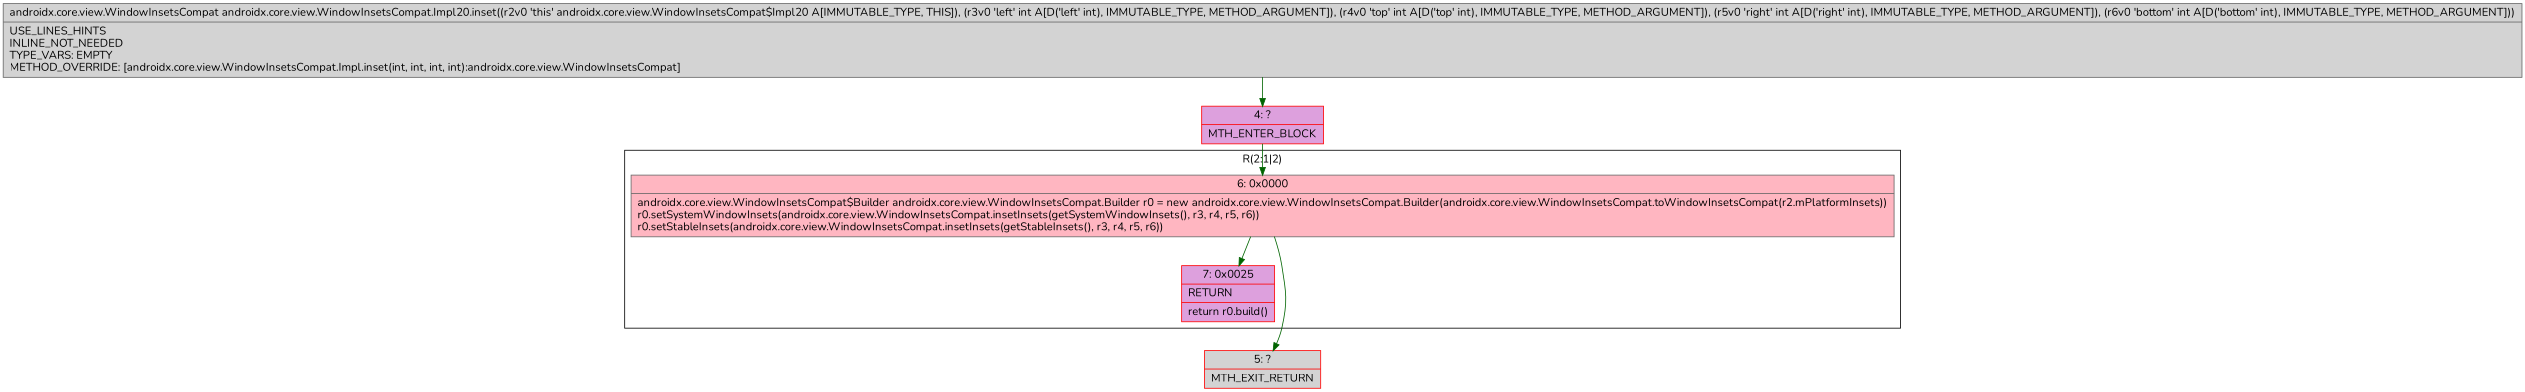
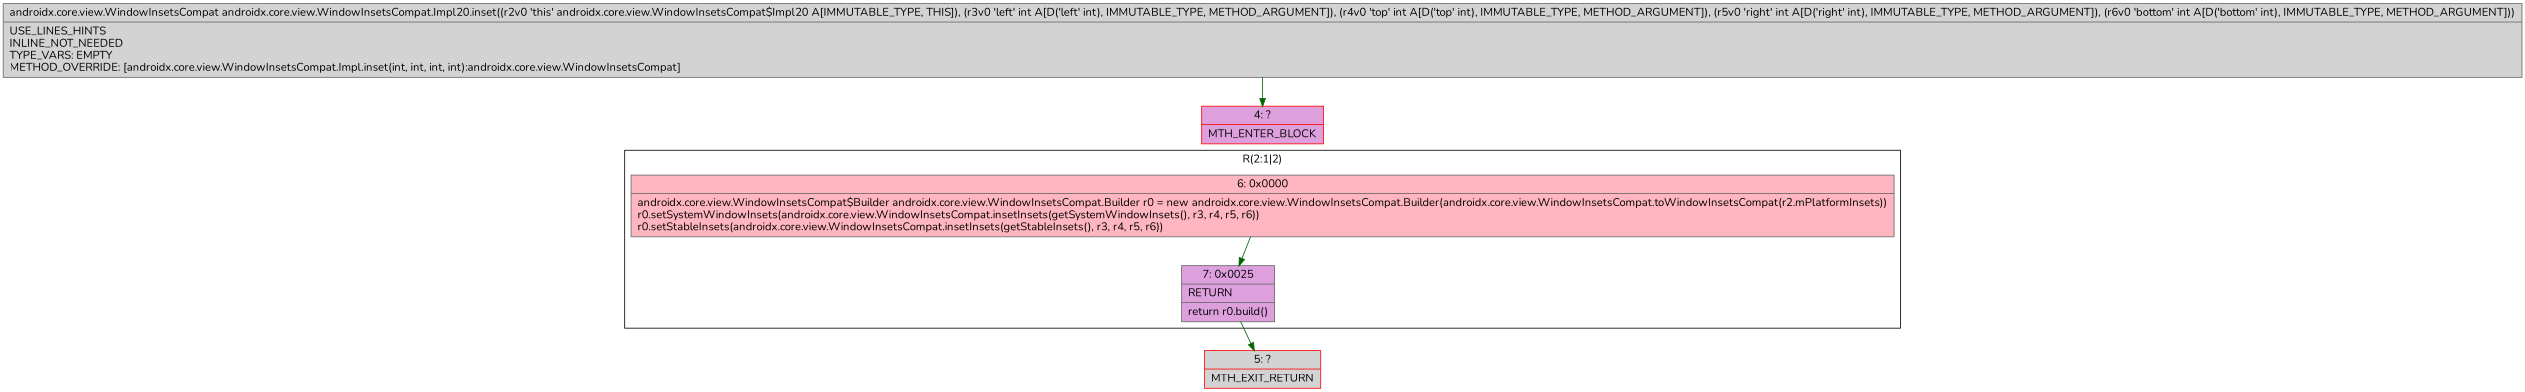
(1263, 156) -> none
(1285, 290) -> (1246, 333)
(1228, 294) -> (1228, 294)
